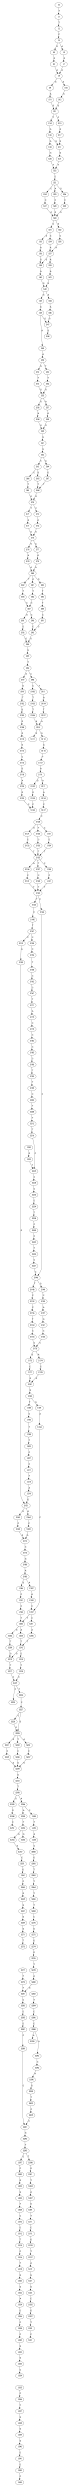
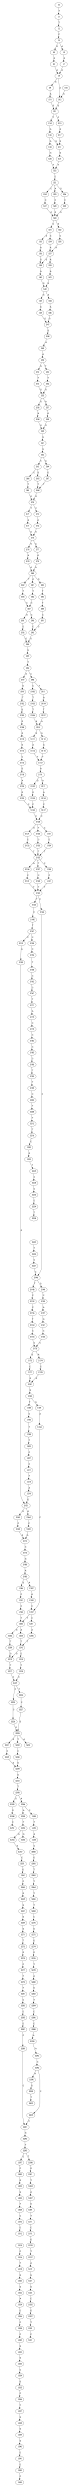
(62, 81) -> (59, 87)
(41, 330) -> (45, 342)
none -> (33, 751)
none -> (35, 816)
(35, 1153) -> (30, 1141)
(34, 1230) -> none
(17, 1715) -> (13, 1711)
(28, 1757) -> none
none -> (23, 1959)
(29, 1988) -> (34, 1987)
(38, 2042) -> (34, 2048)
(31, 2109) -> (40, 2092)
(20, 2239) -> none
none -> (20, 2381)
